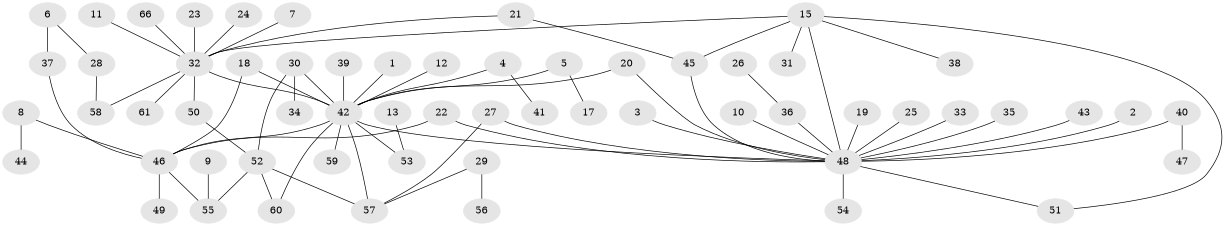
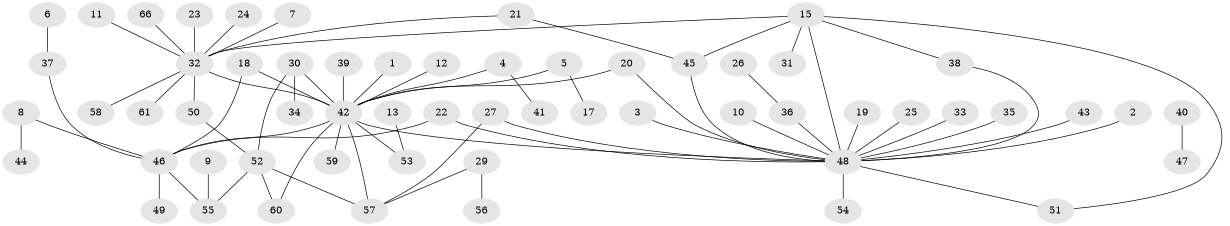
(97, 64) -> none
(1016, 152) -> (992, 145)
